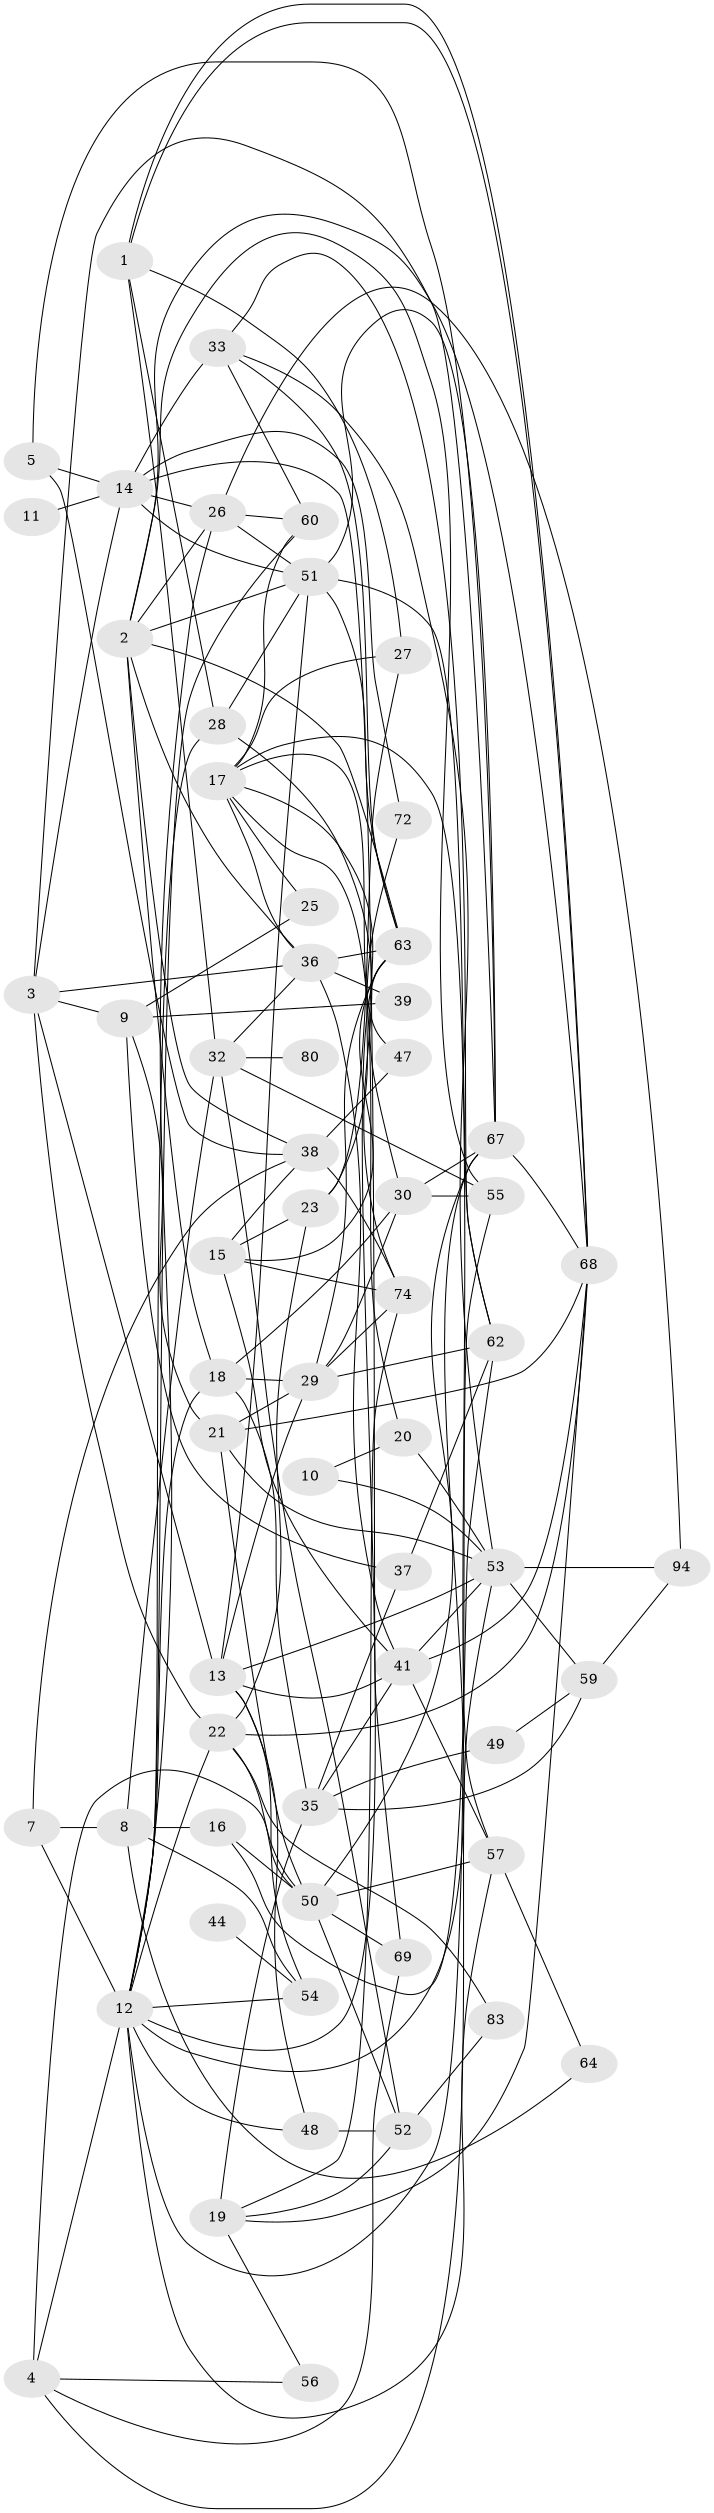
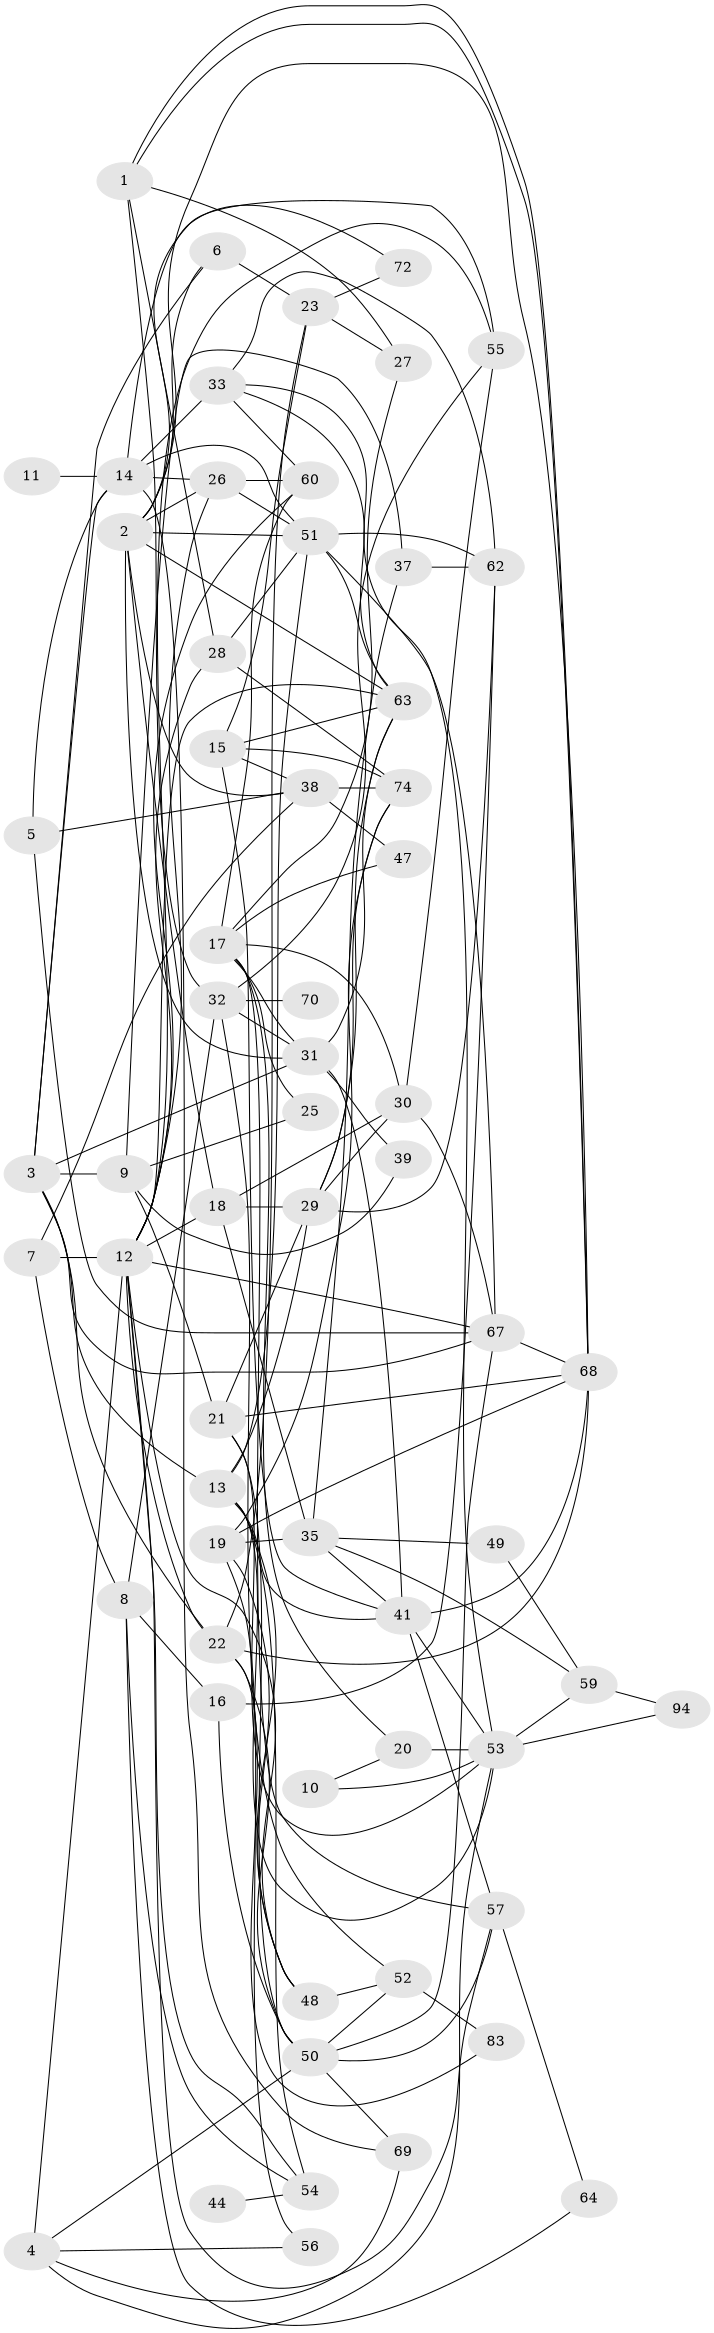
none -> (218, 251)
(601, 750) -> none
(311, 963) -> (311, 1056)
(311, 1058) -> (311, 1001)
(326, 2199) -> (263, 1773)
